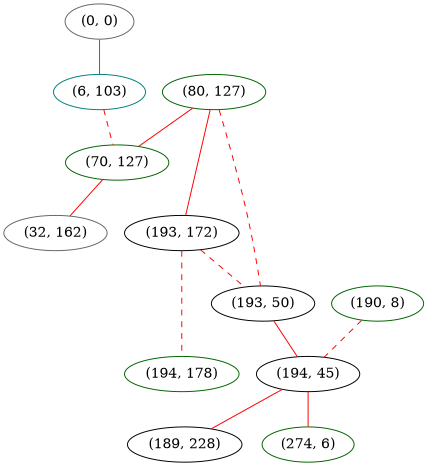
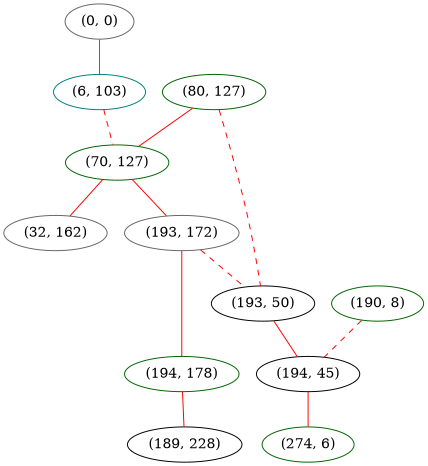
(198, 163) -> (149, 198)
(182, 233) -> (182, 233)
(182, 304) -> (182, 304)
(247, 409) -> (183, 409)
